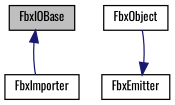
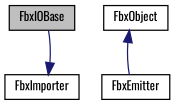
(144, 46) -> (128, 59)
(34, 59) -> (50, 46)
